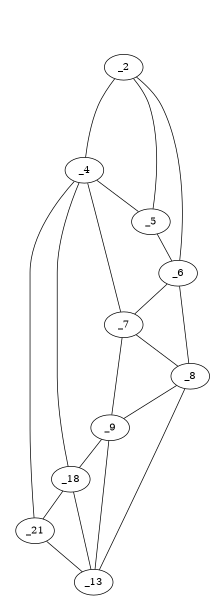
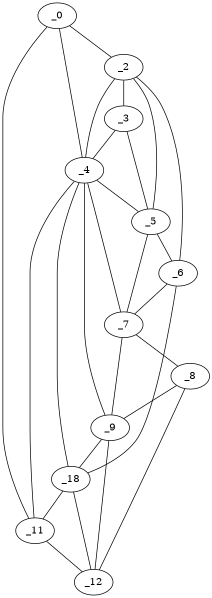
none -> (57, 16)
none -> (124, 119)
none -> (137, 273)
none -> (84, 301)
(184, 325) -> (154, 393)
(35, 531) -> (35, 531)
(94, 582) -> (94, 582)
